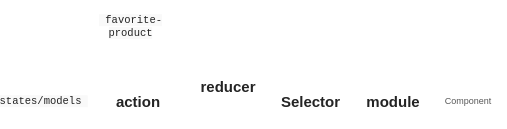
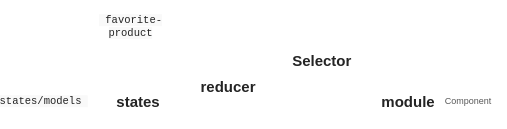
(138, 102) -> (138, 102)
(311, 102) -> (322, 60)
(393, 102) -> (408, 102)
